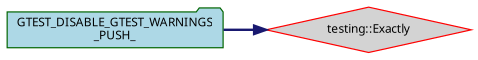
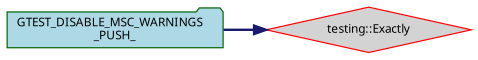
(115, 30) -> (115, 30)
